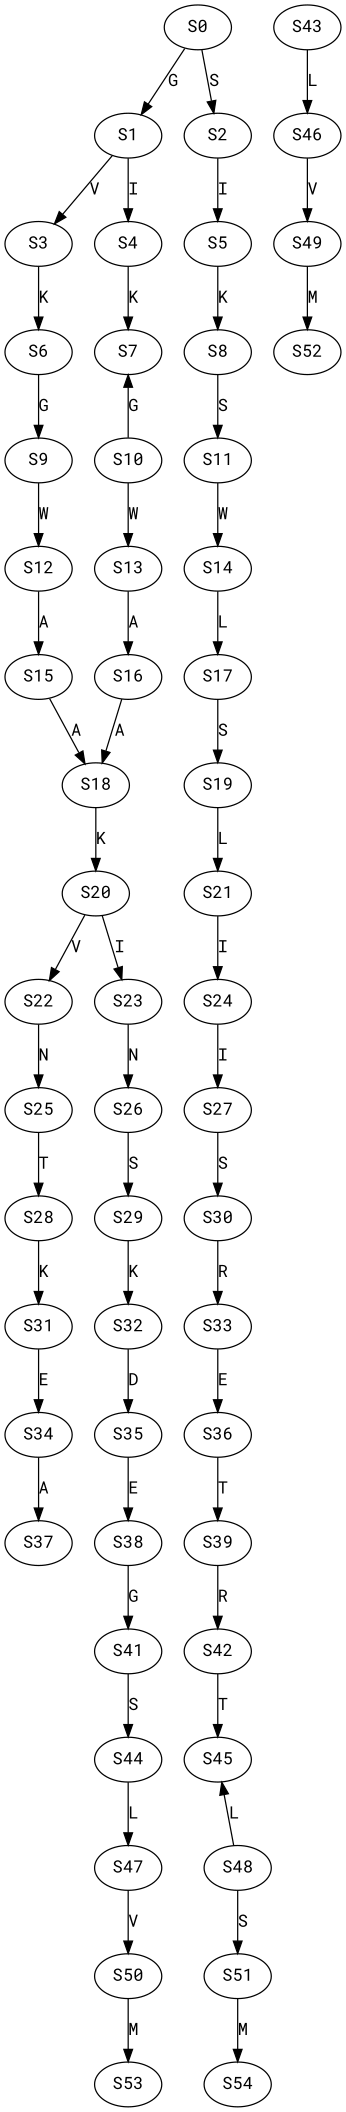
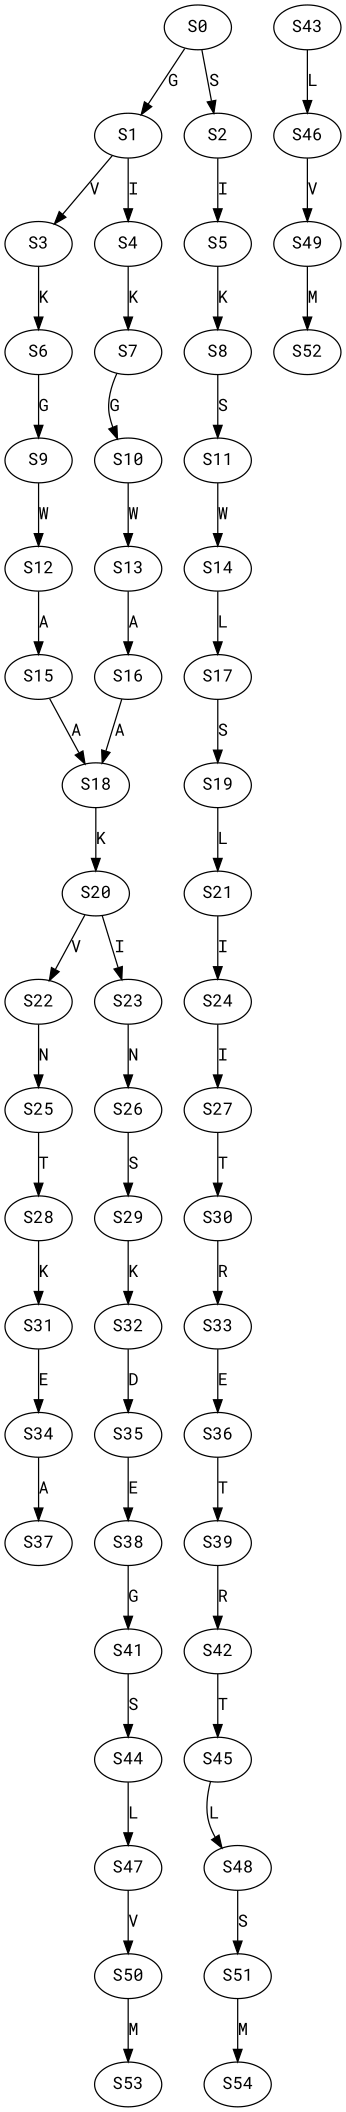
(128, 413) -> (109, 400)
(223, 1164) -> (223, 1164)
(229, 1820) -> (207, 1810)
